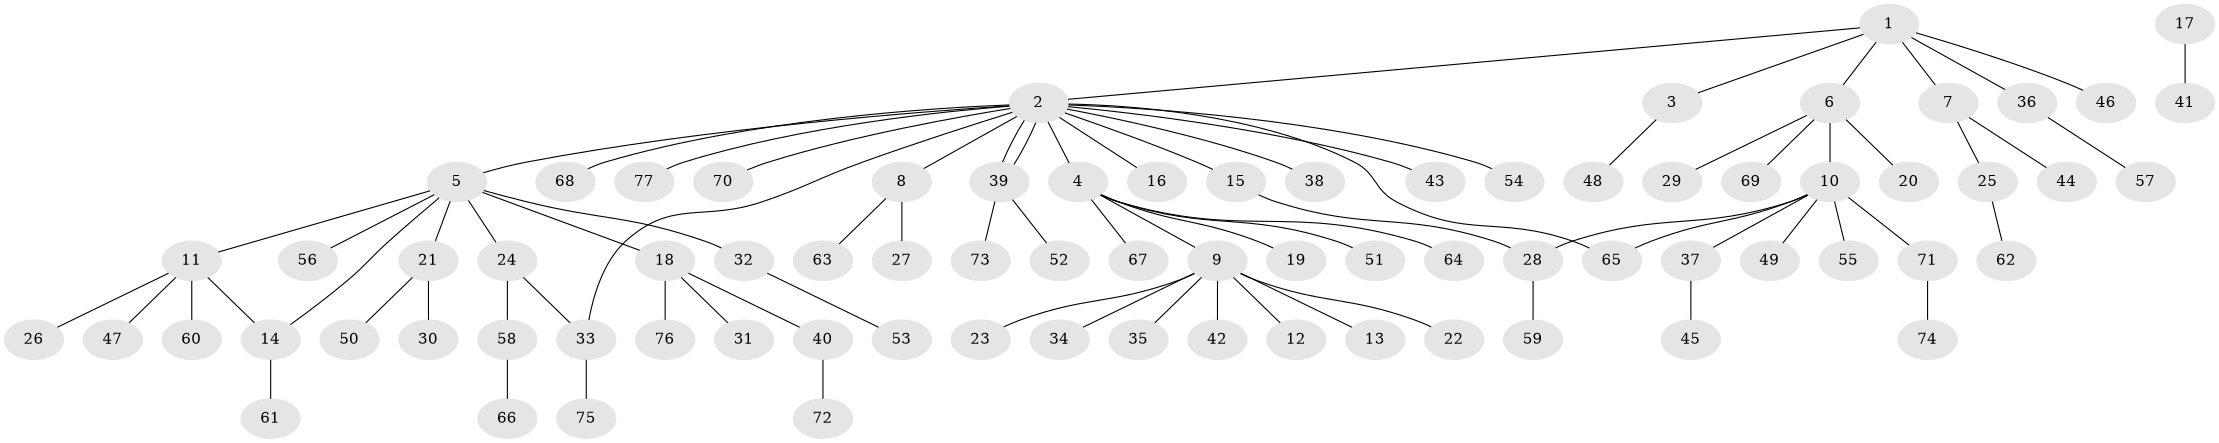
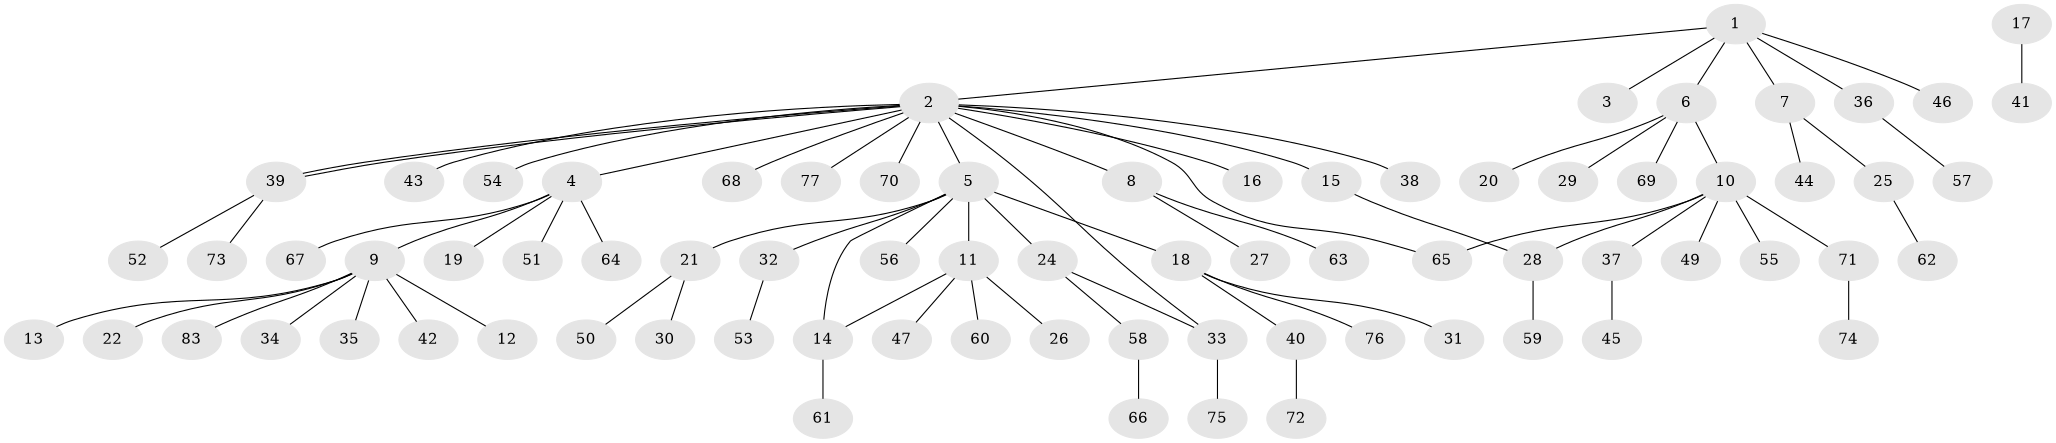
(1593, 182) -> none
(981, 340) -> (192, 340)
